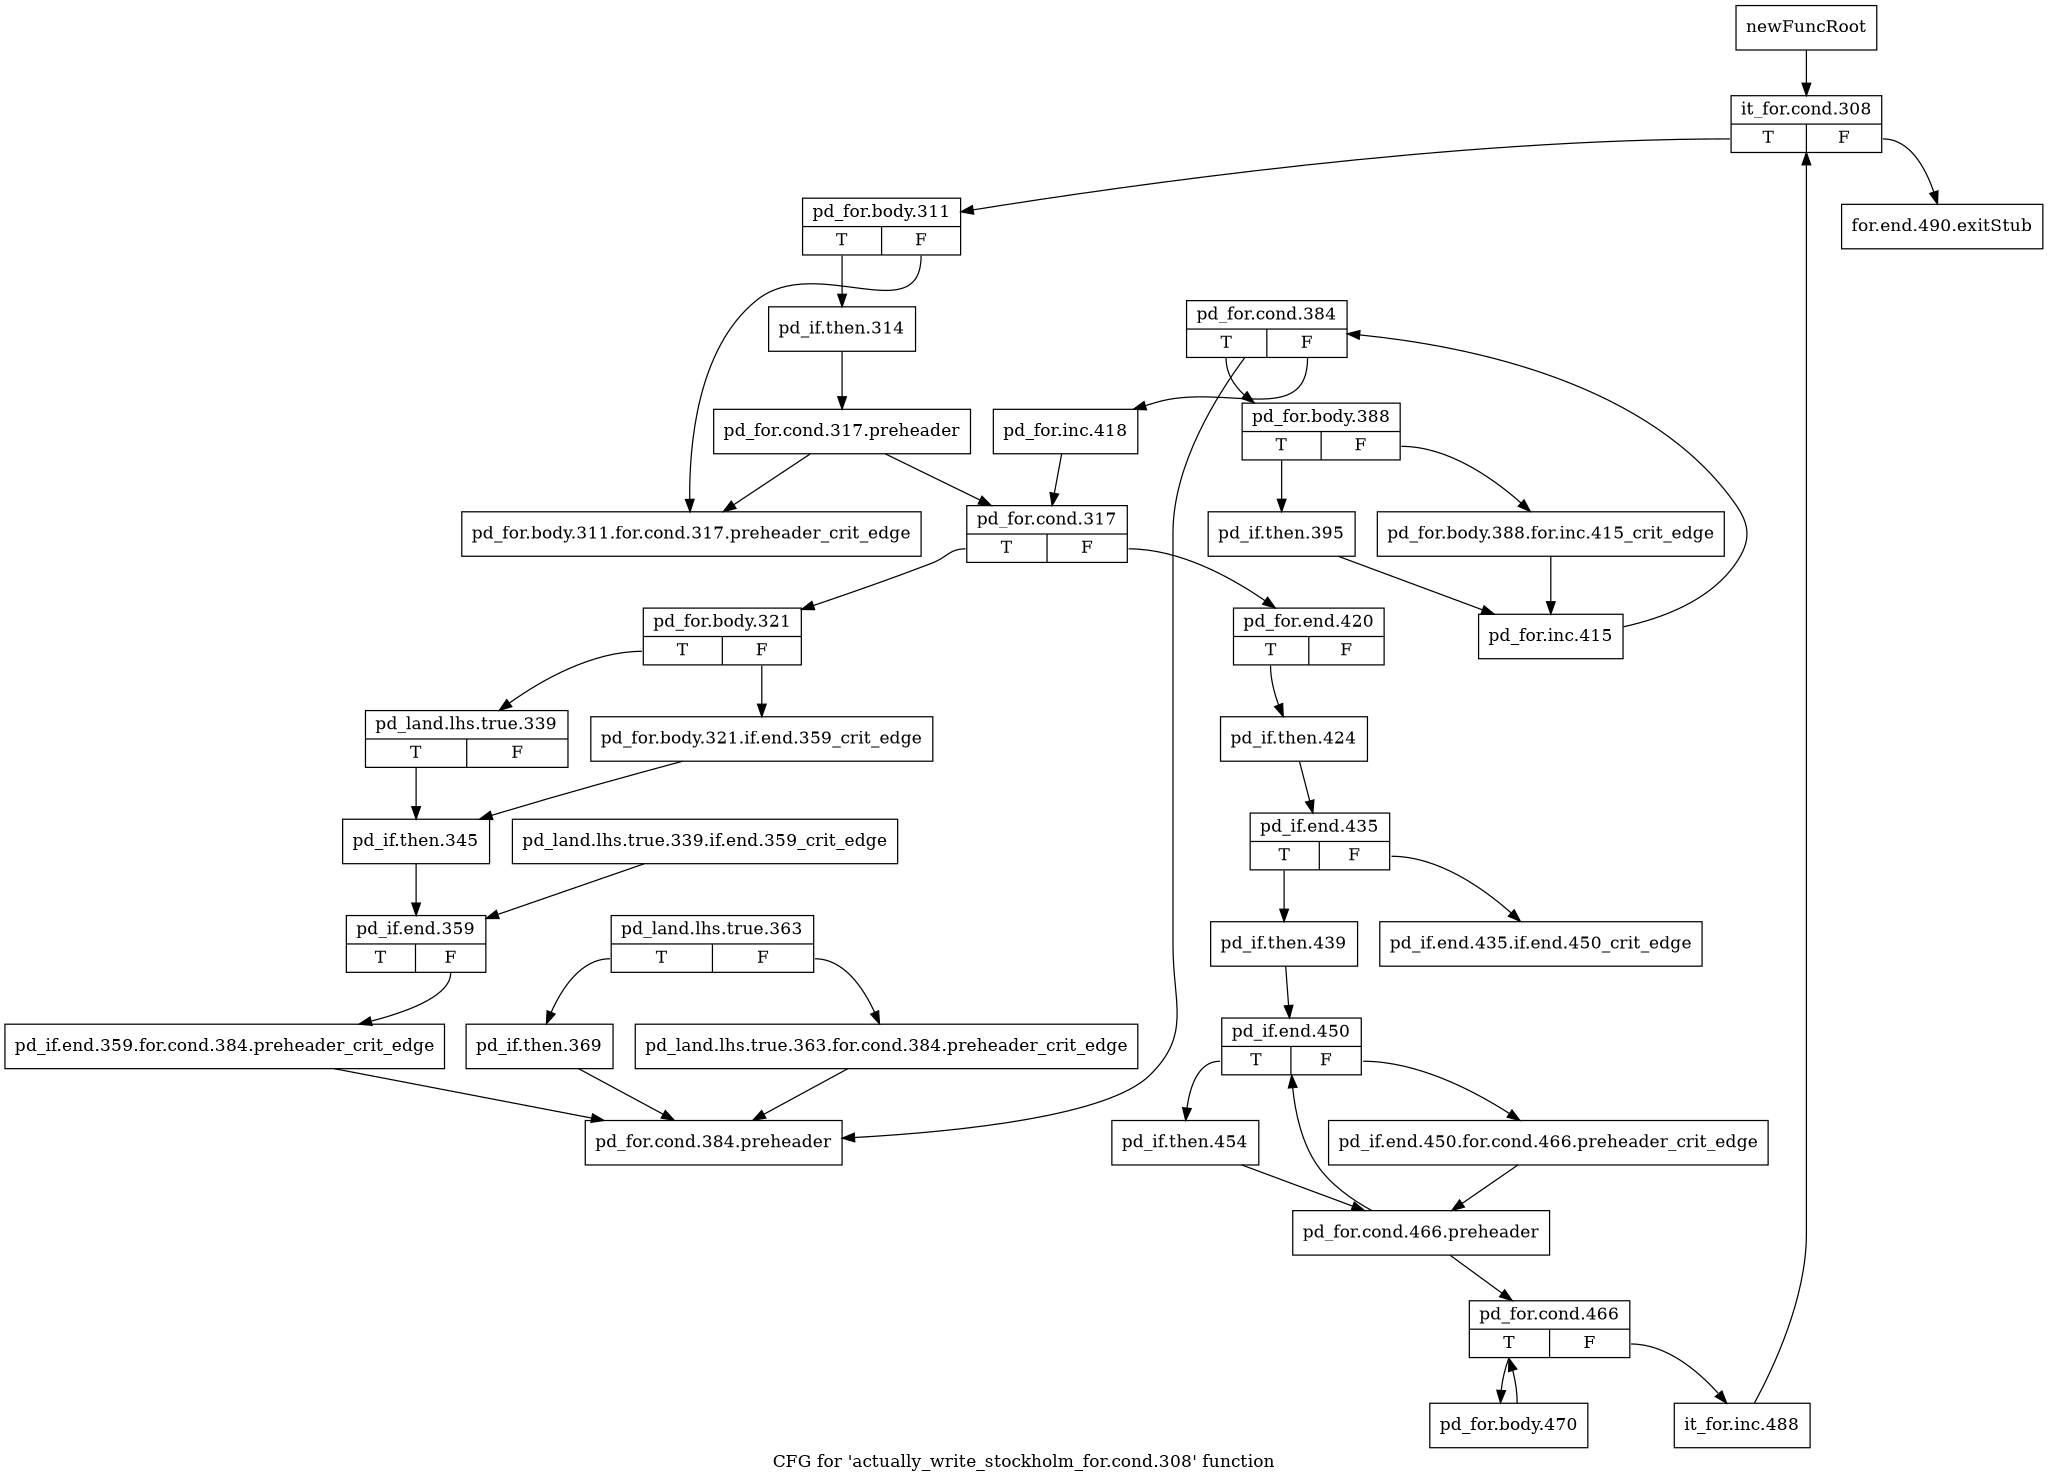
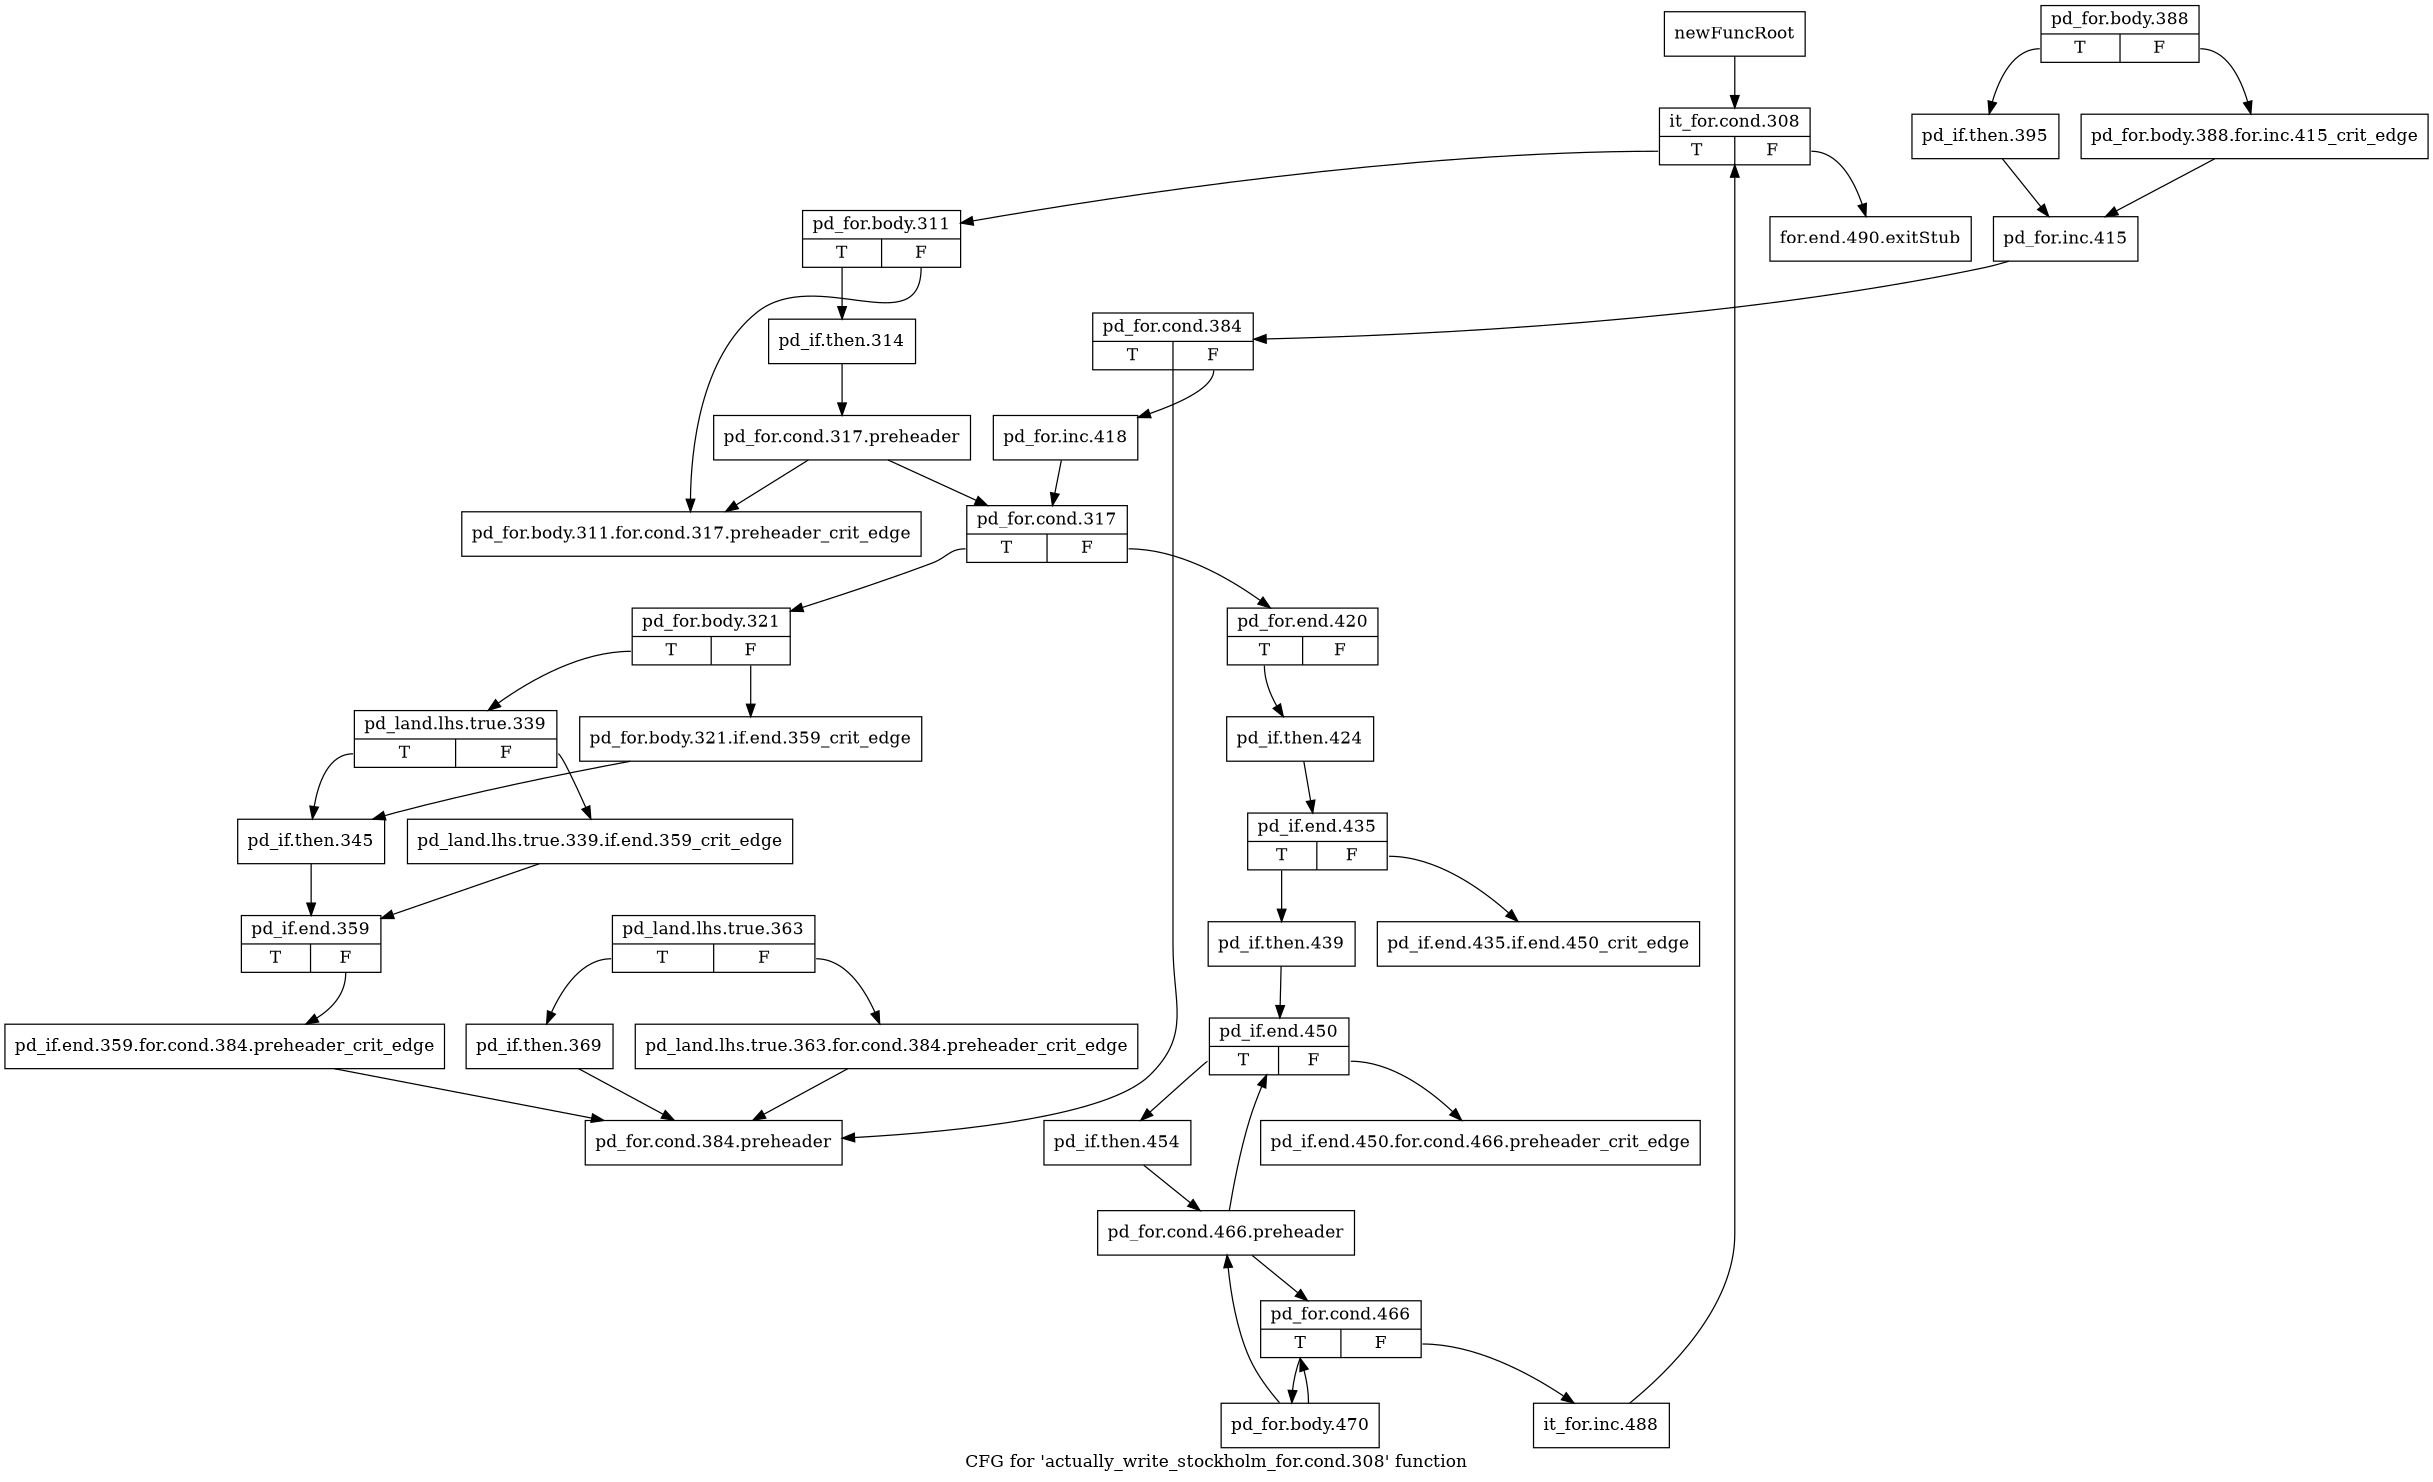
(1235, 385) -> none
none -> (573, 780)
(1490, 1184) -> (1243, 1340)
